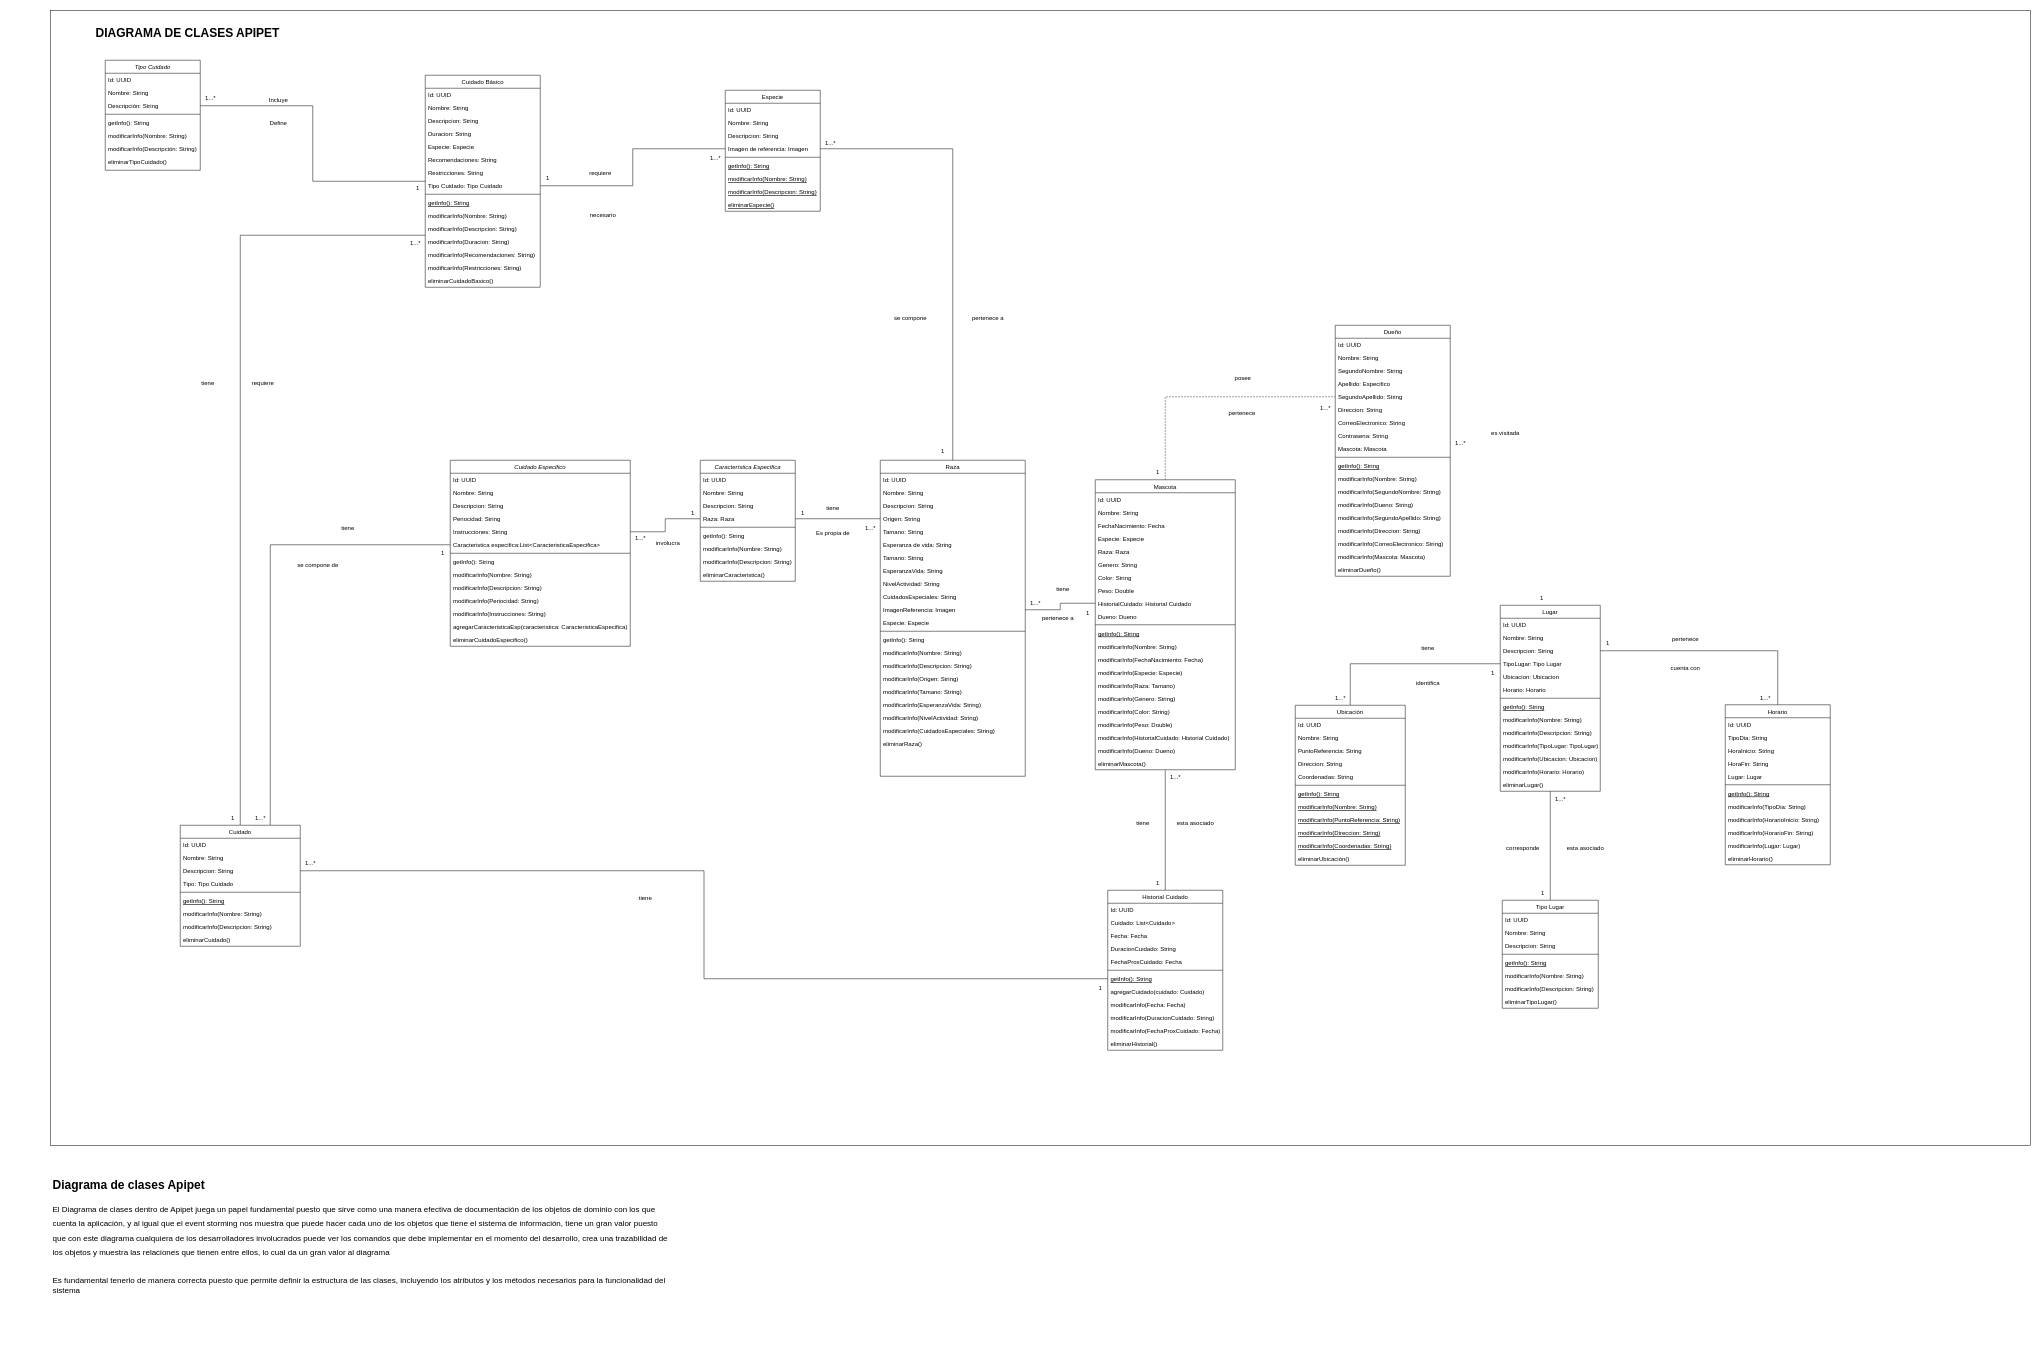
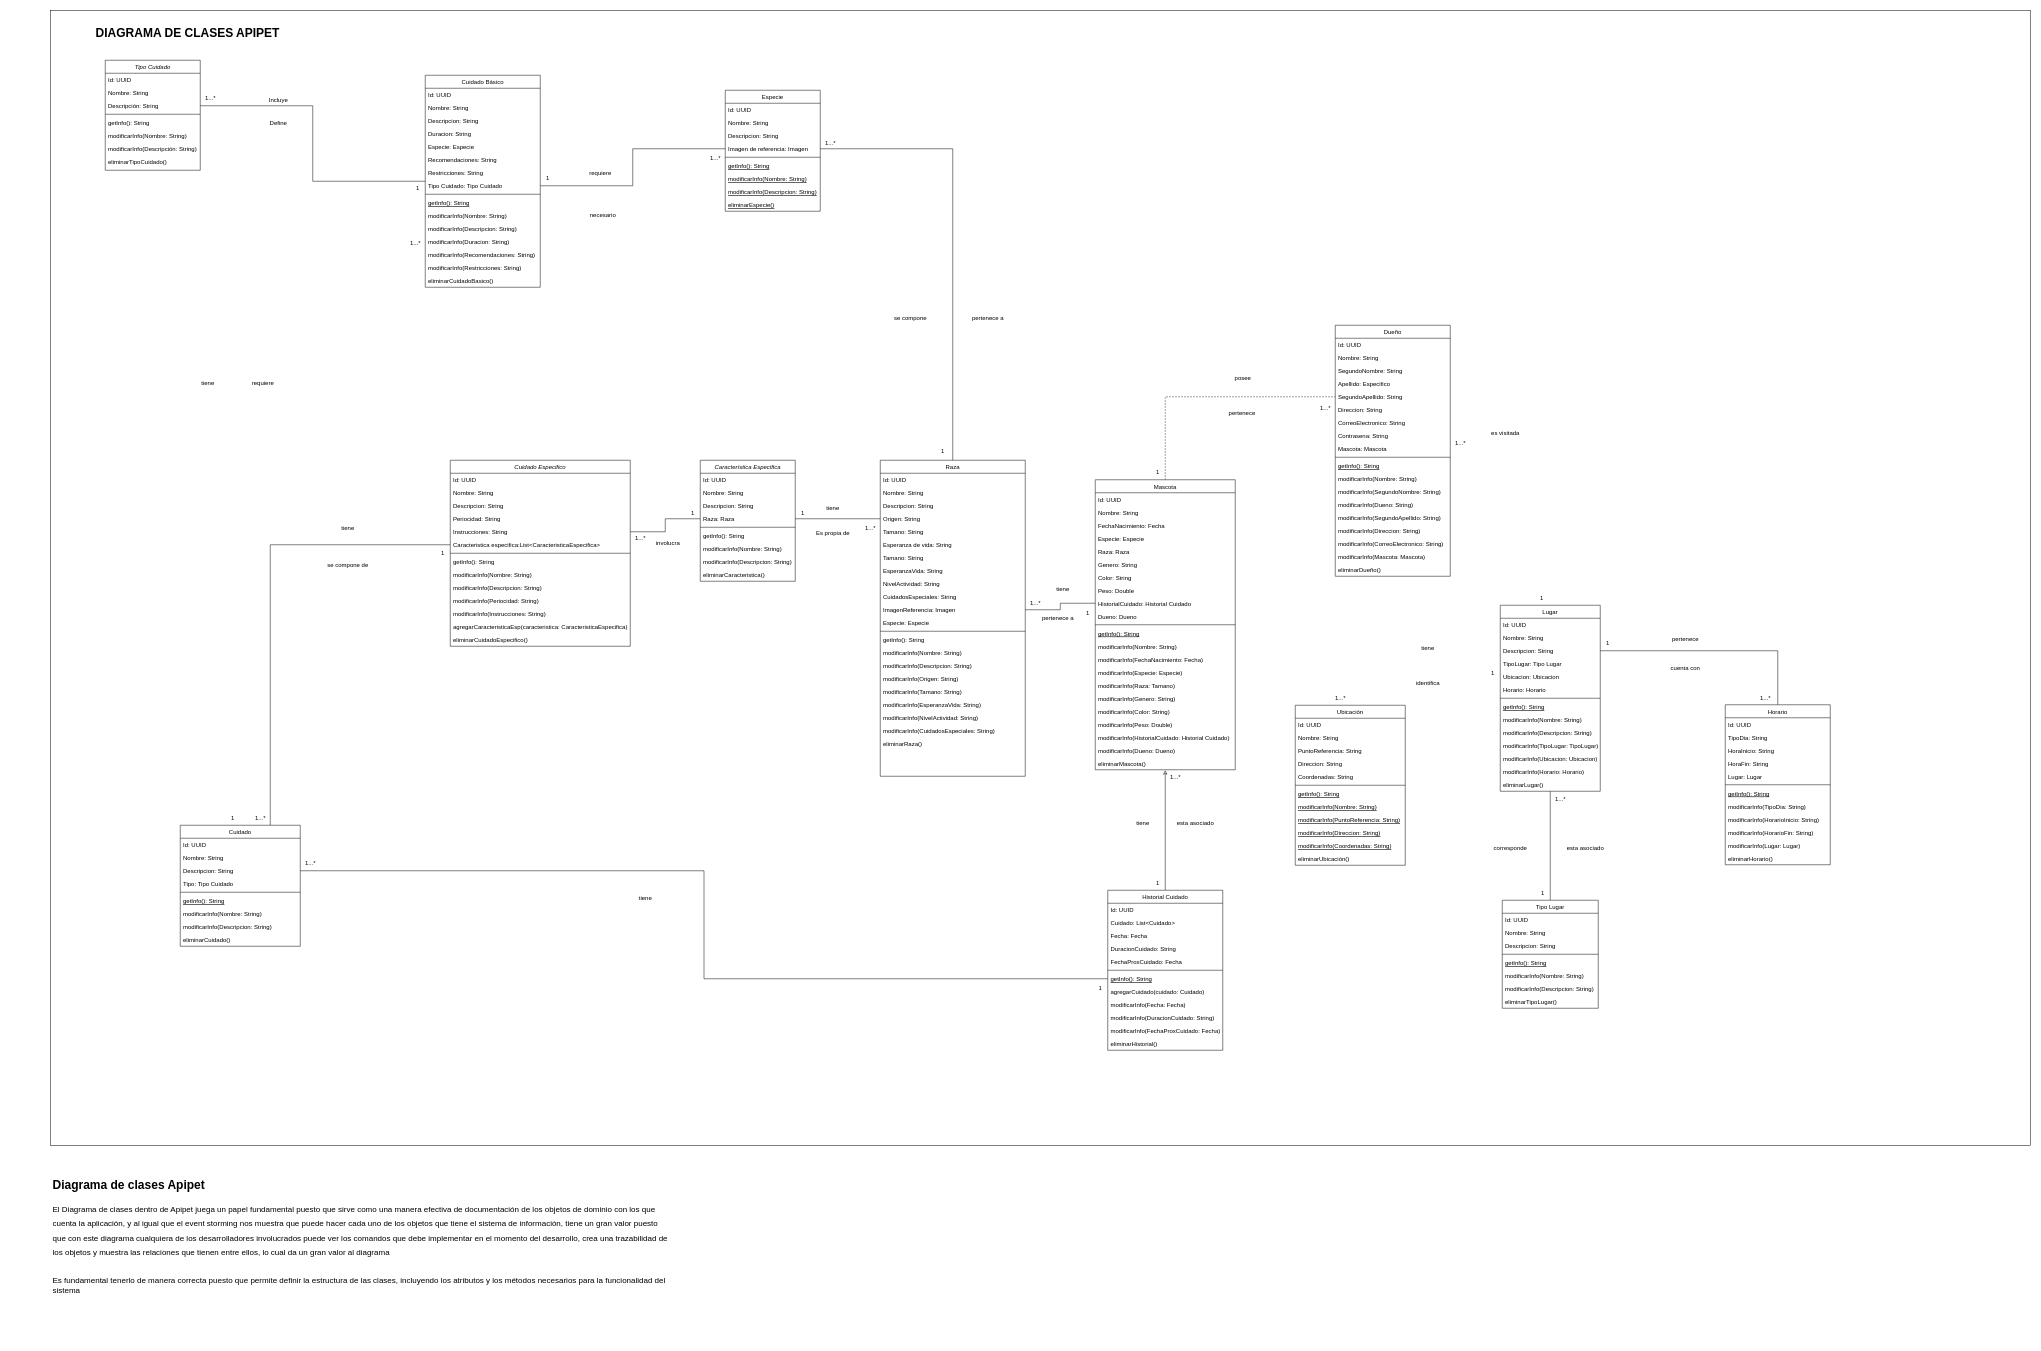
(240, 438) -> none
(318, 565) -> (348, 565)
(1403, 664) -> none
(1165, 774) -> (1165, 775)
(1523, 848) -> (1510, 848)
